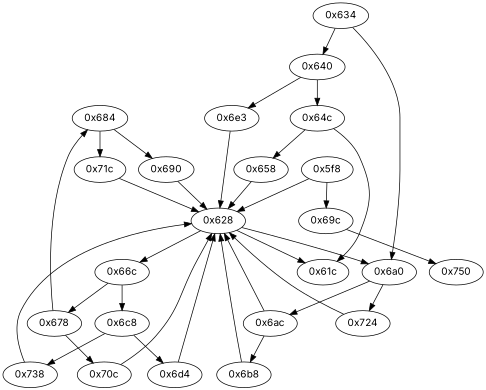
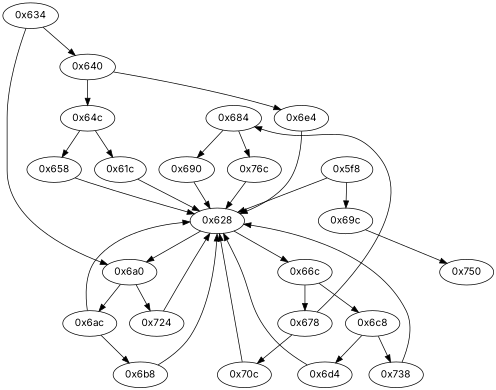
(232, 118) -> (301, 118)
(100, 170) -> (254, 170)
(268, 245) -> (165, 193)
